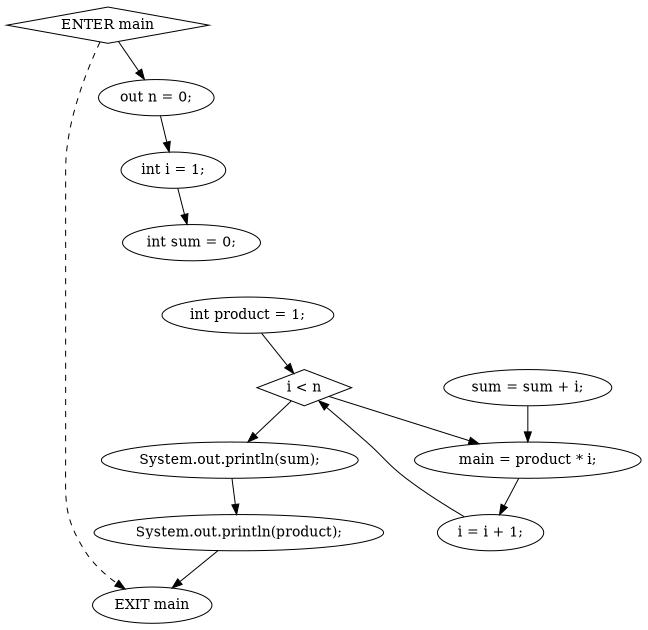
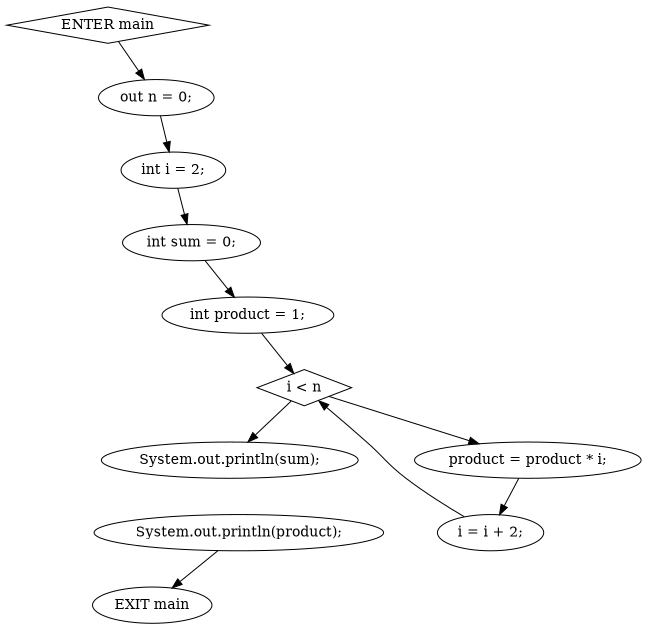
(173, 170) -> (173, 170)
none -> (217, 275)
(66, 318) -> none
(528, 388) -> none
(528, 460) -> (528, 460)
(234, 491) -> none
(491, 533) -> (491, 533)
